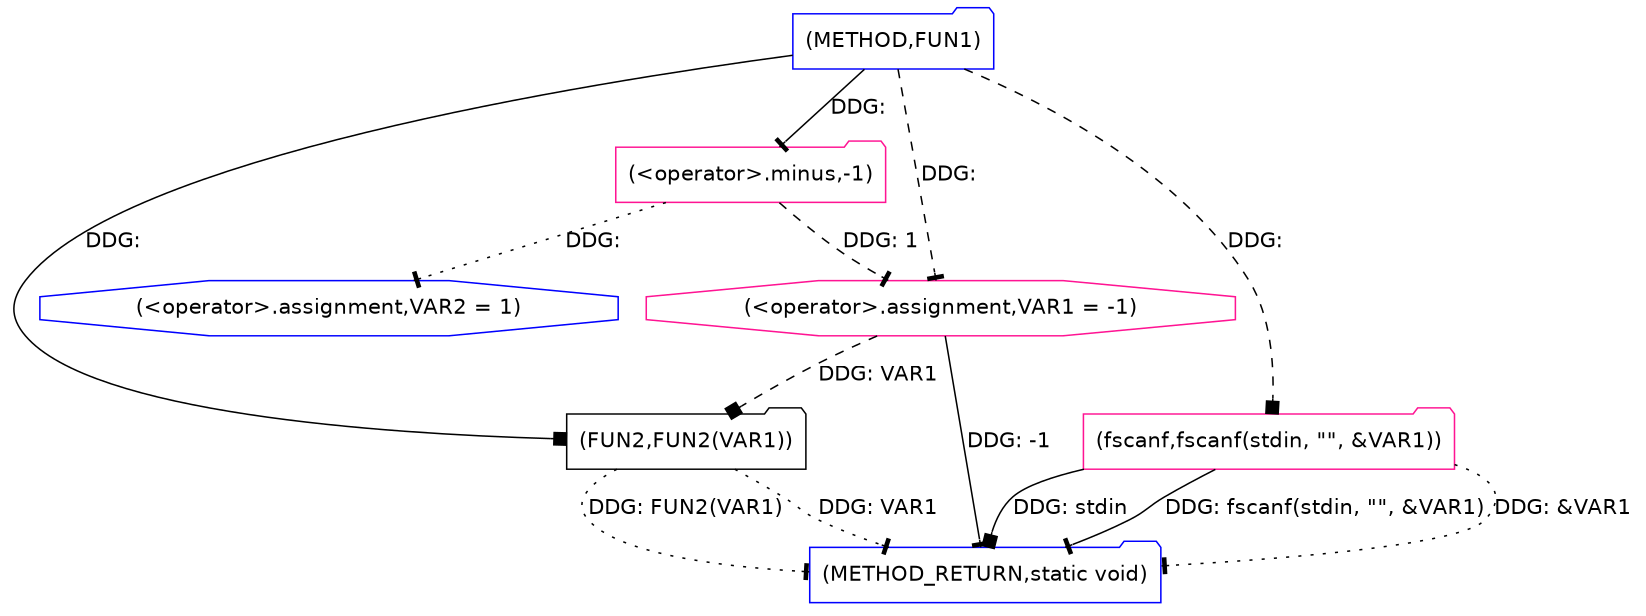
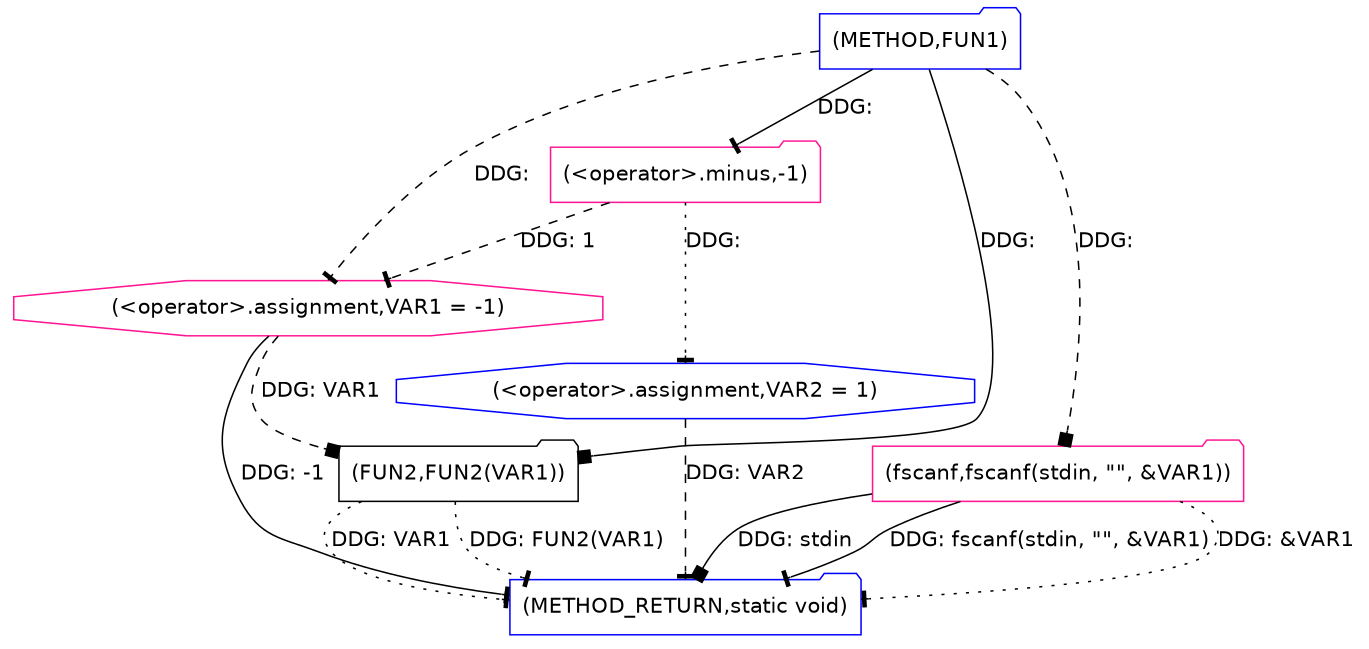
none -> (685, 495)
